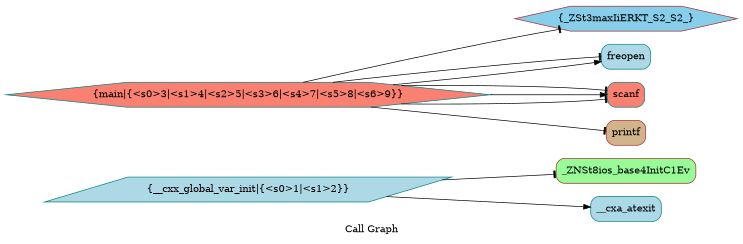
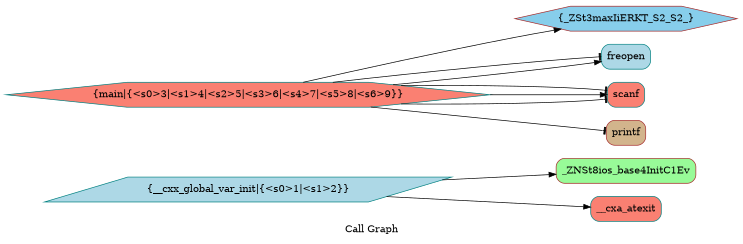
(430, 55) -> (428, 55)
(497, 177) -> (496, 177)
(626, 209) -> (626, 209)
